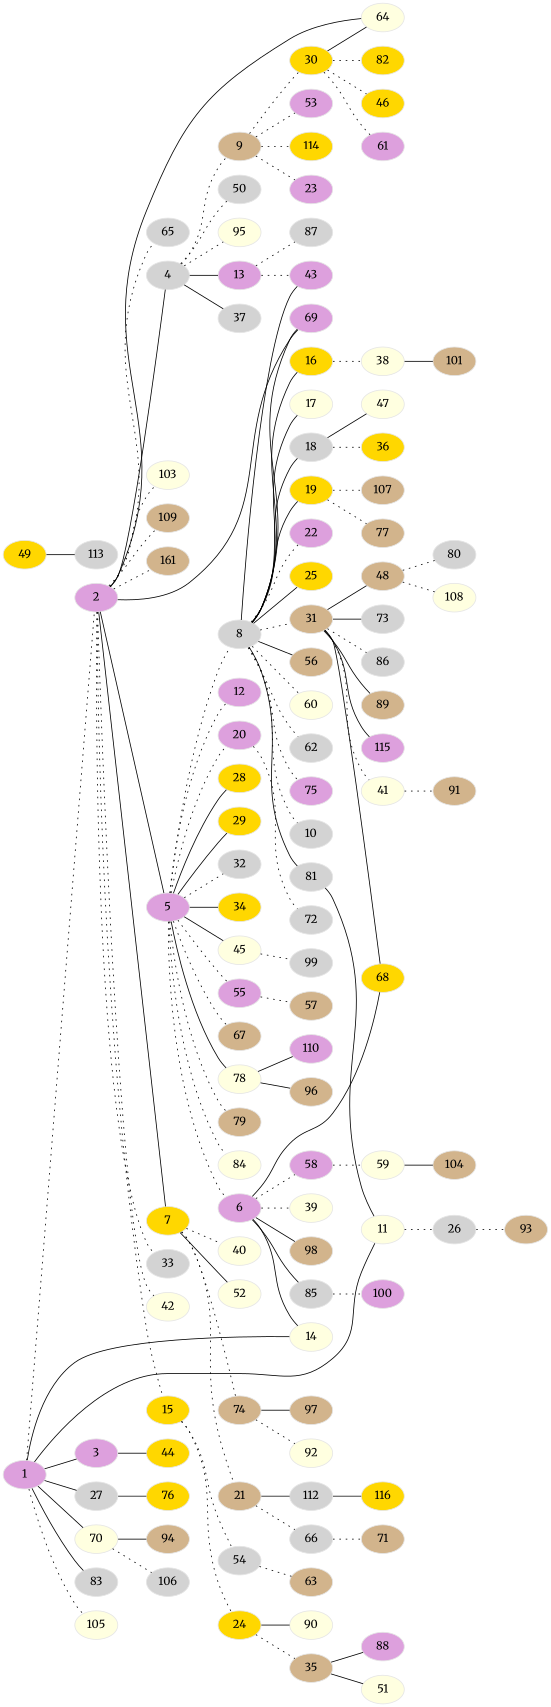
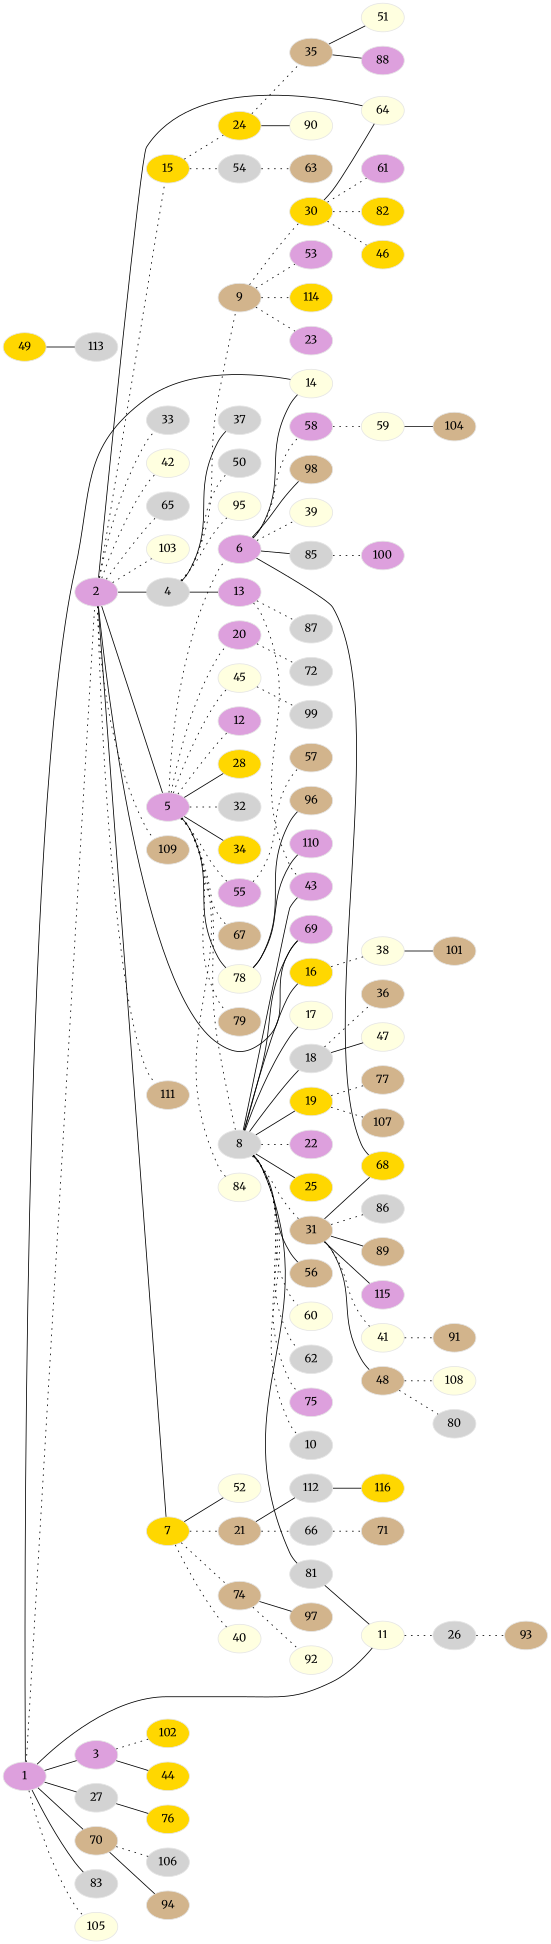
(383, 447) -> (383, 994)
(168, 561) -> (168, 1095)
(383, 619) -> none
(240, 821) -> none
(204, 929) -> (196, 739)
(96, 1539) -> (96, 1841)
none -> (168, 1733)
